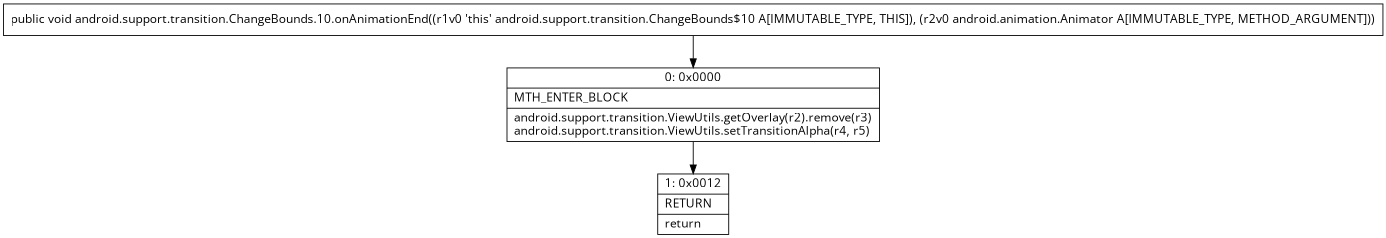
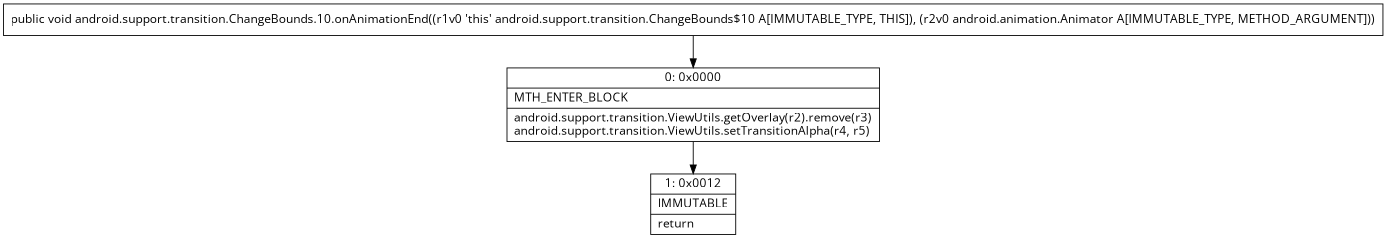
(689, 204) -> (693, 204)
